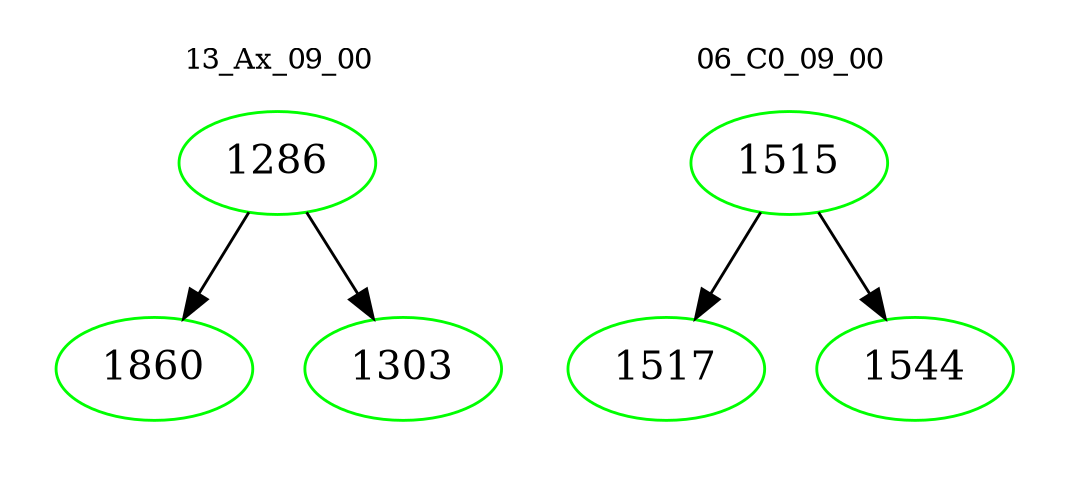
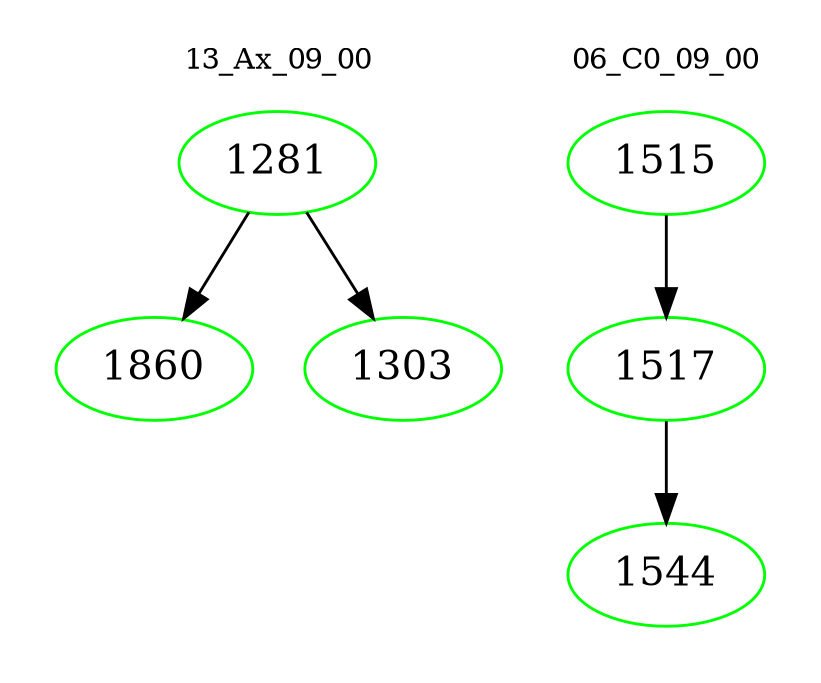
(277, 163) -> (277, 163)
(844, 253) -> (666, 458)
